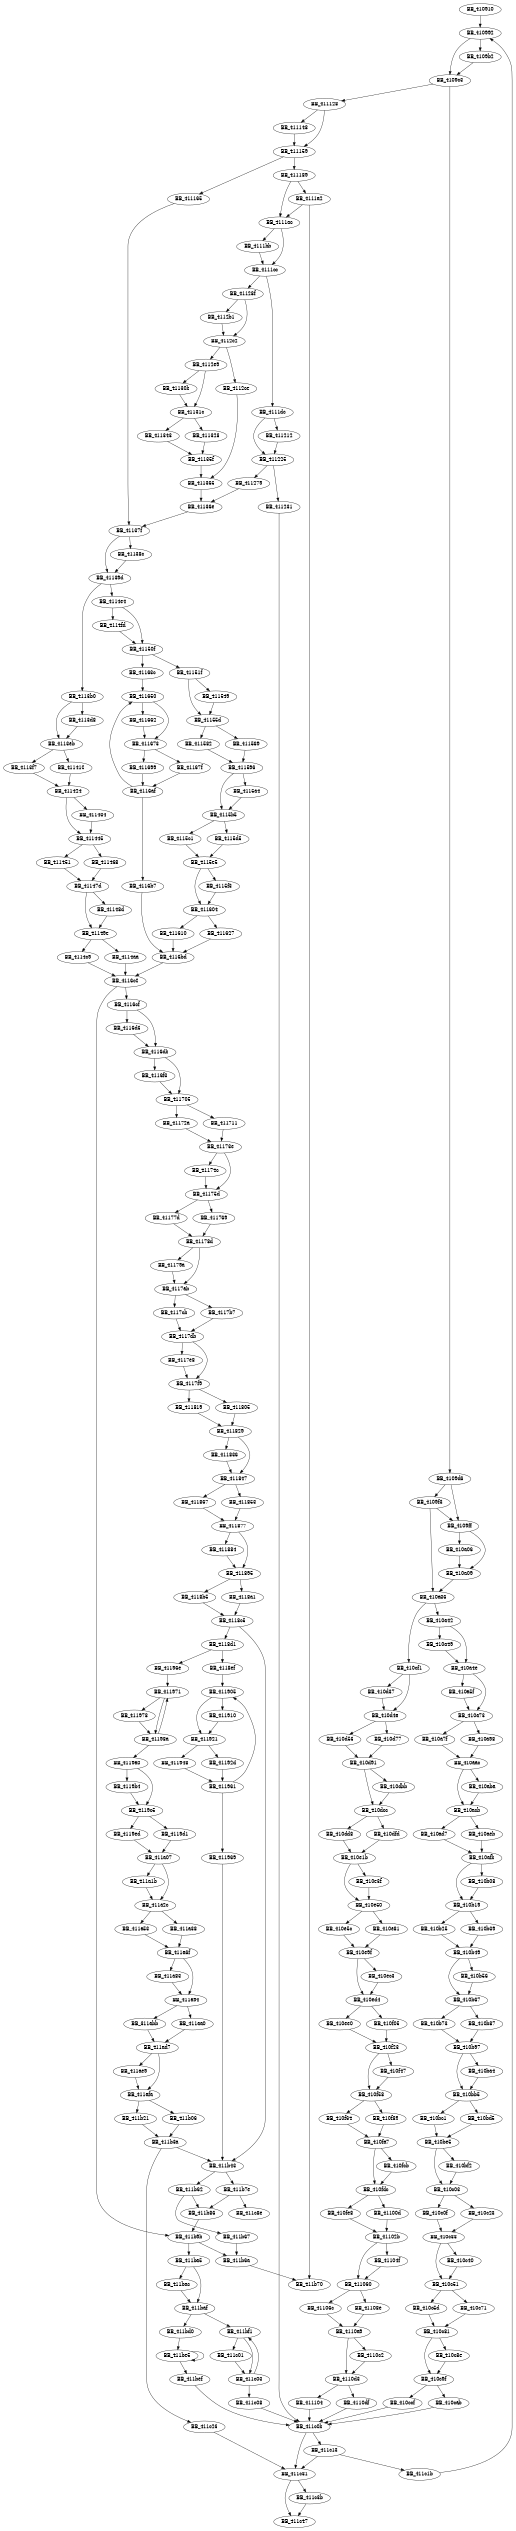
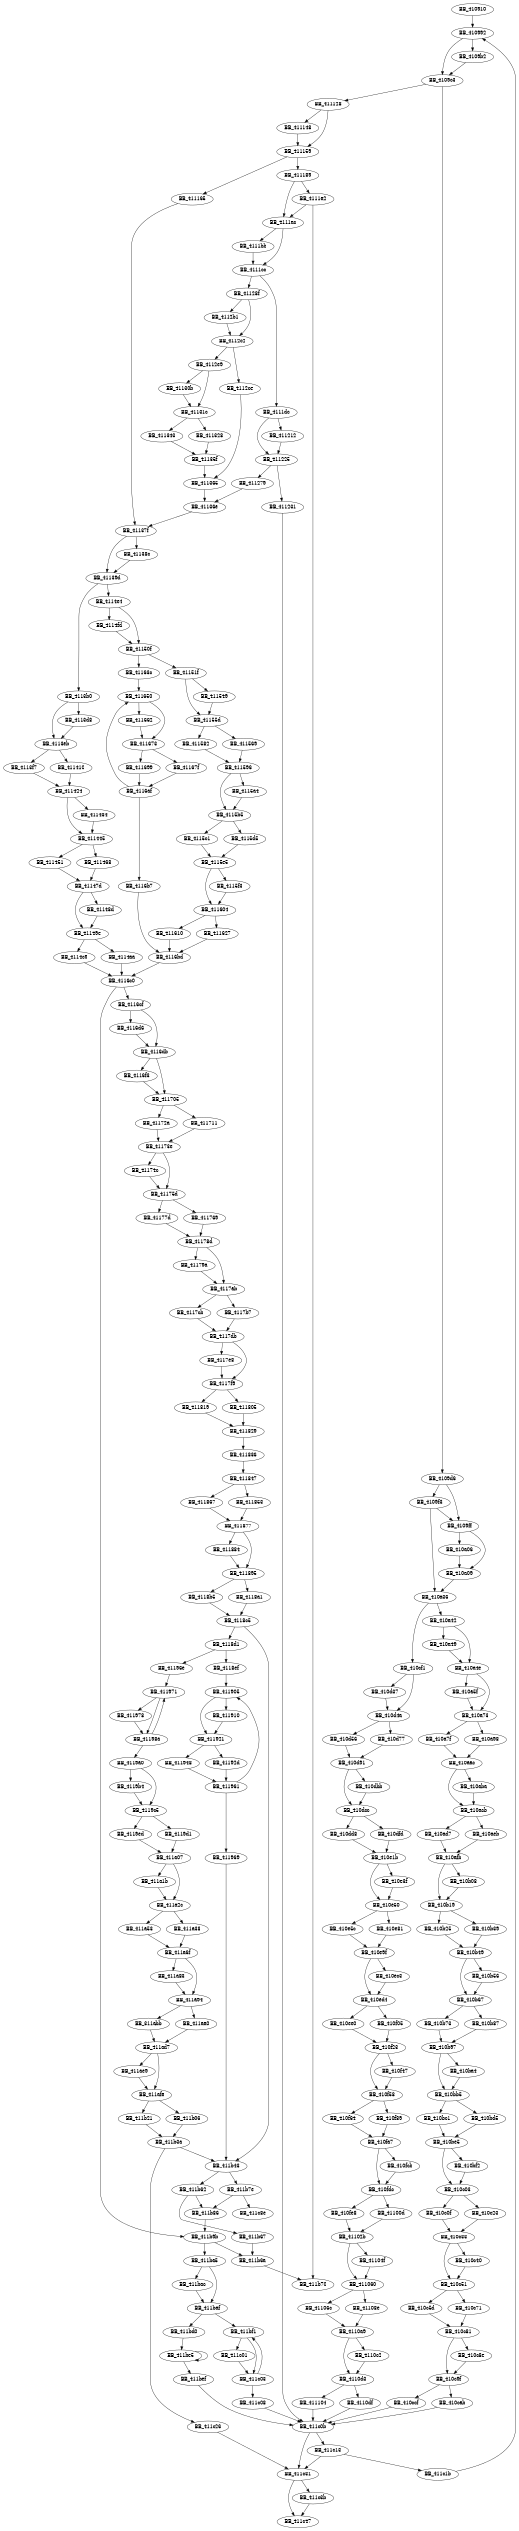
(250, 1453) -> none
